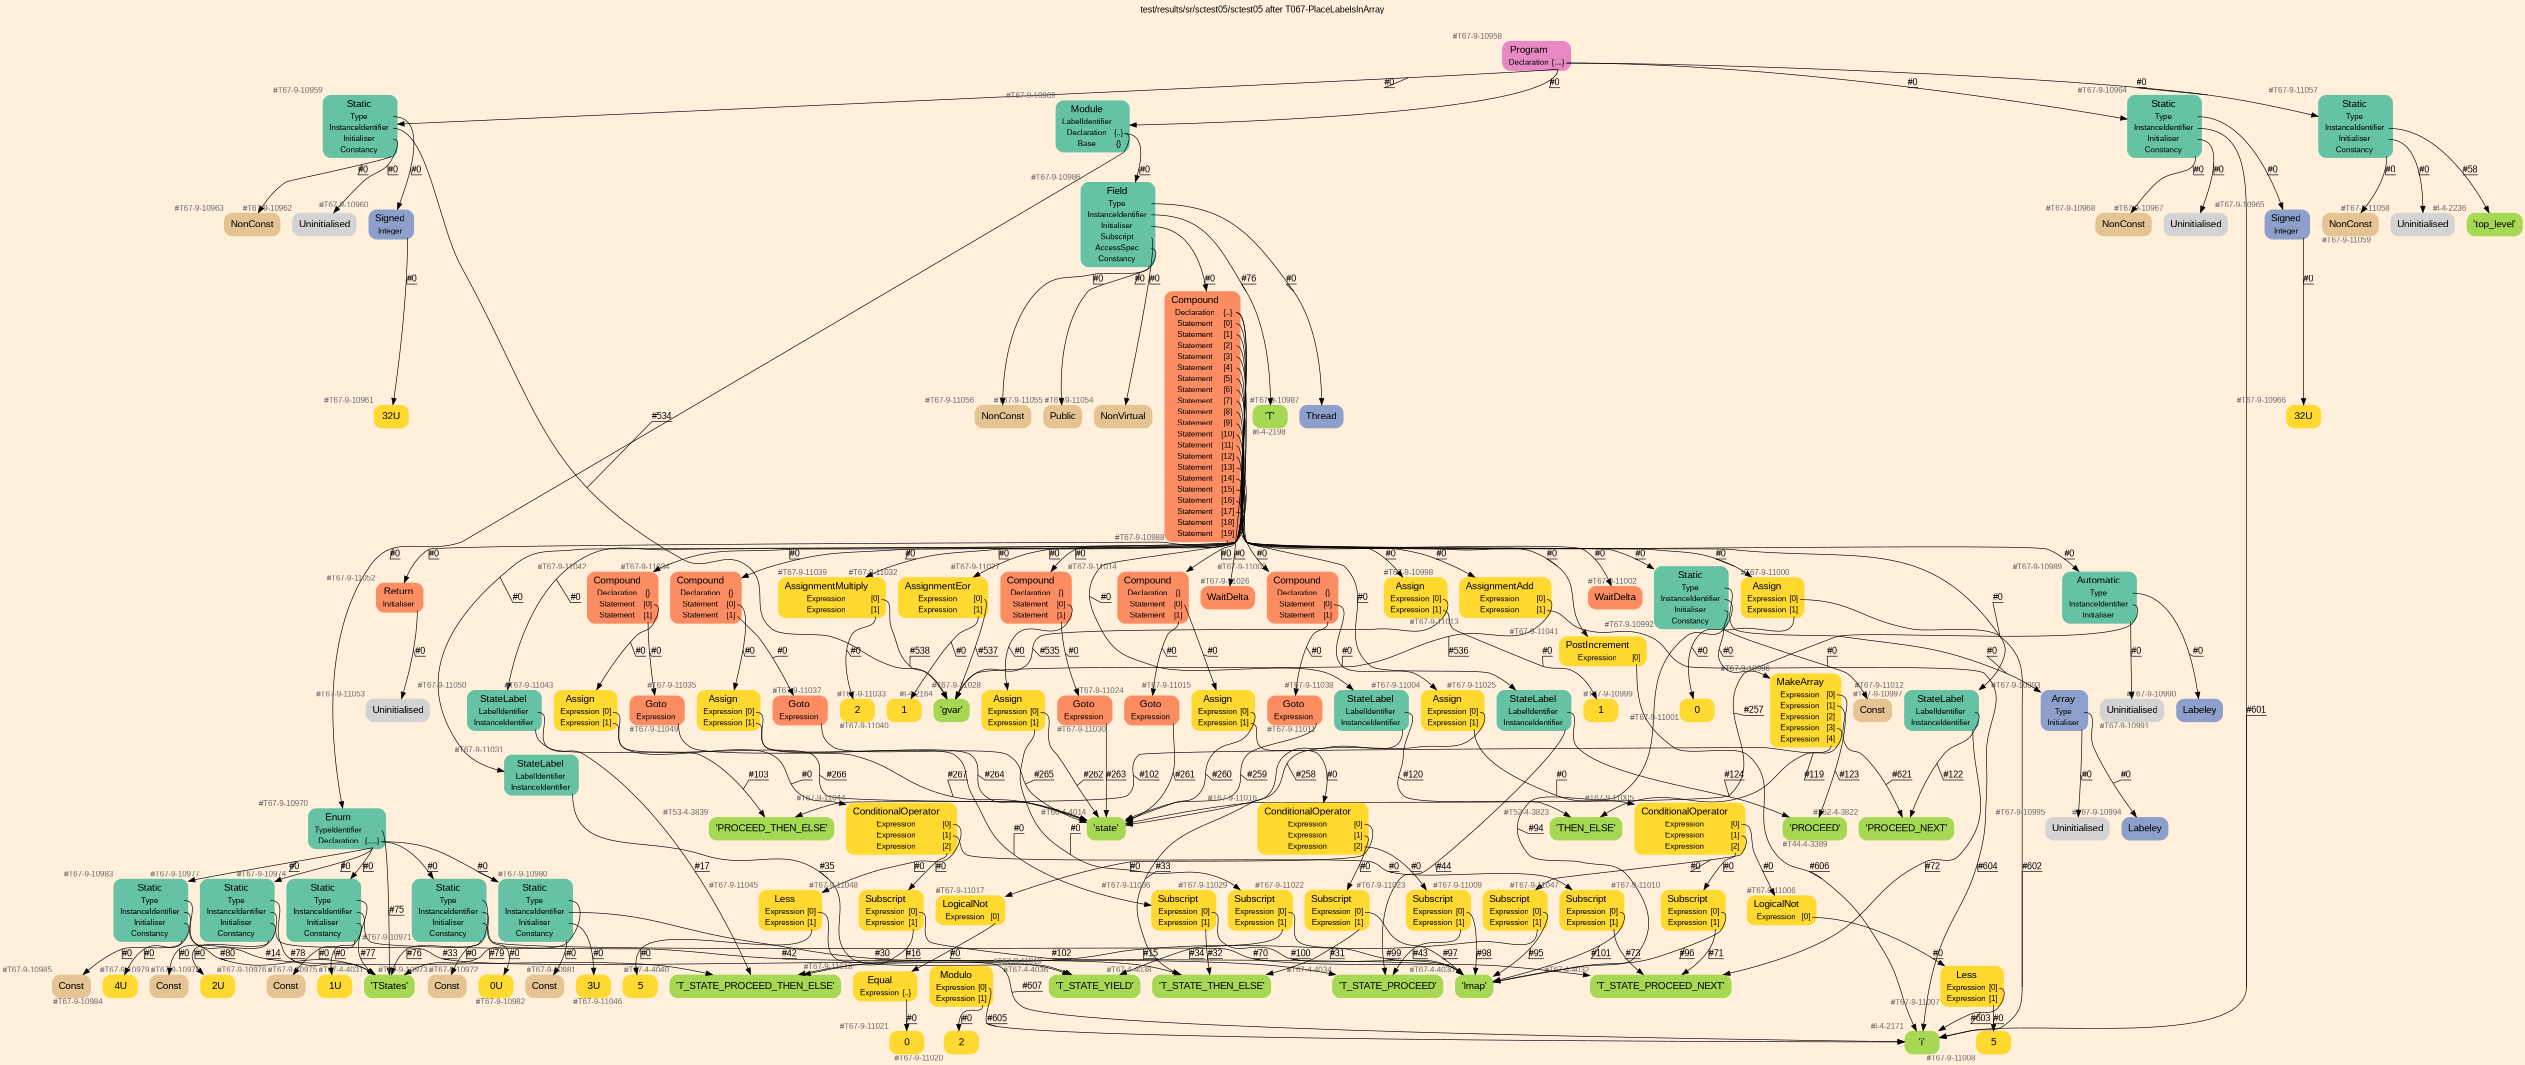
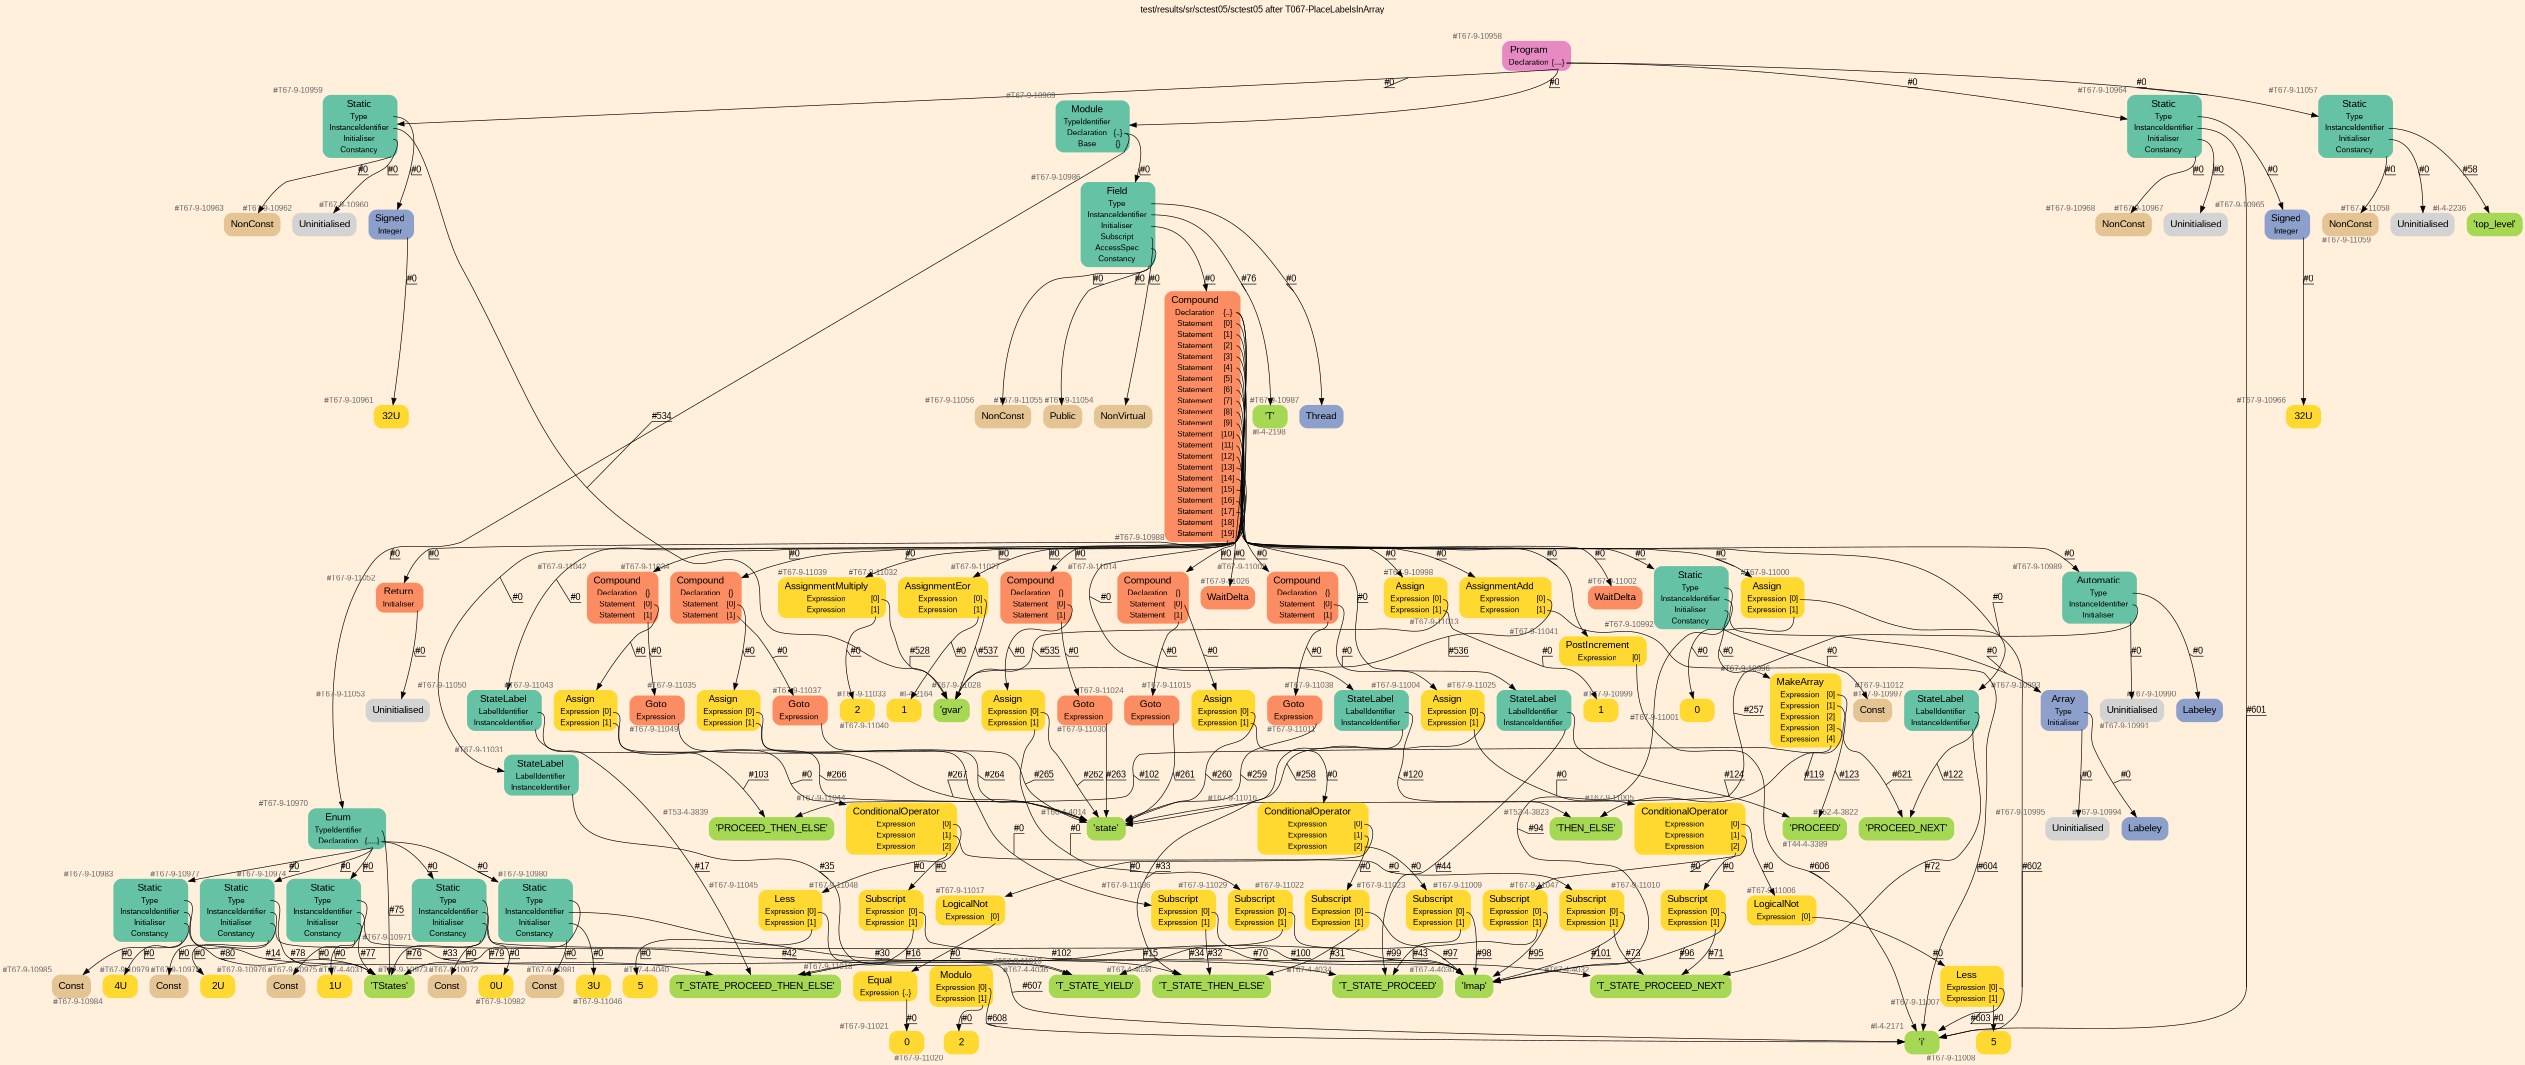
(1087, 122) -> (1087, 122)
(920, 651) -> (920, 651)
(997, 1019) -> (997, 1019)
